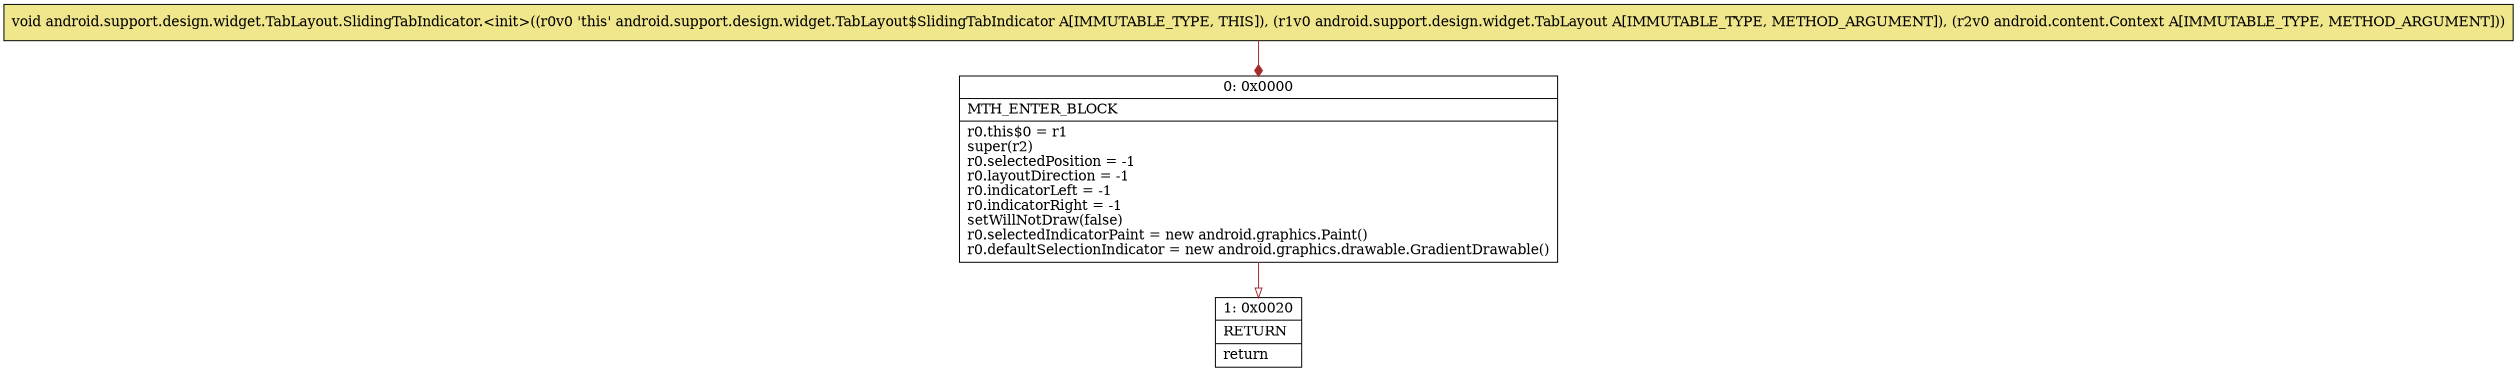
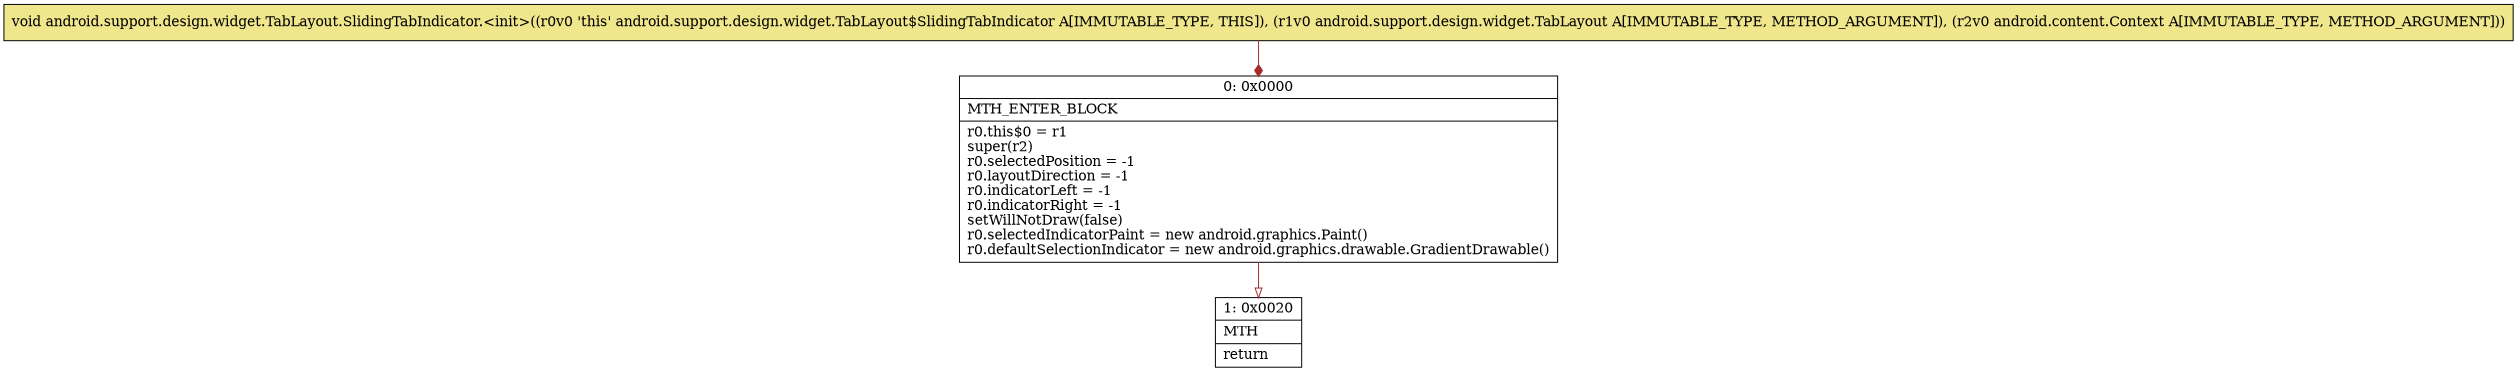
(1255, 331) -> (1241, 331)
